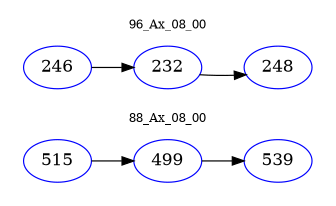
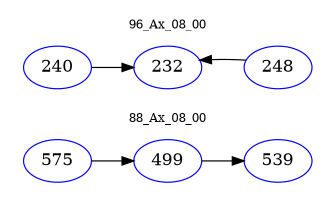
(58, 67) -> (58, 67)
(217, 75) -> (229, 60)
(58, 161) -> (58, 161)
